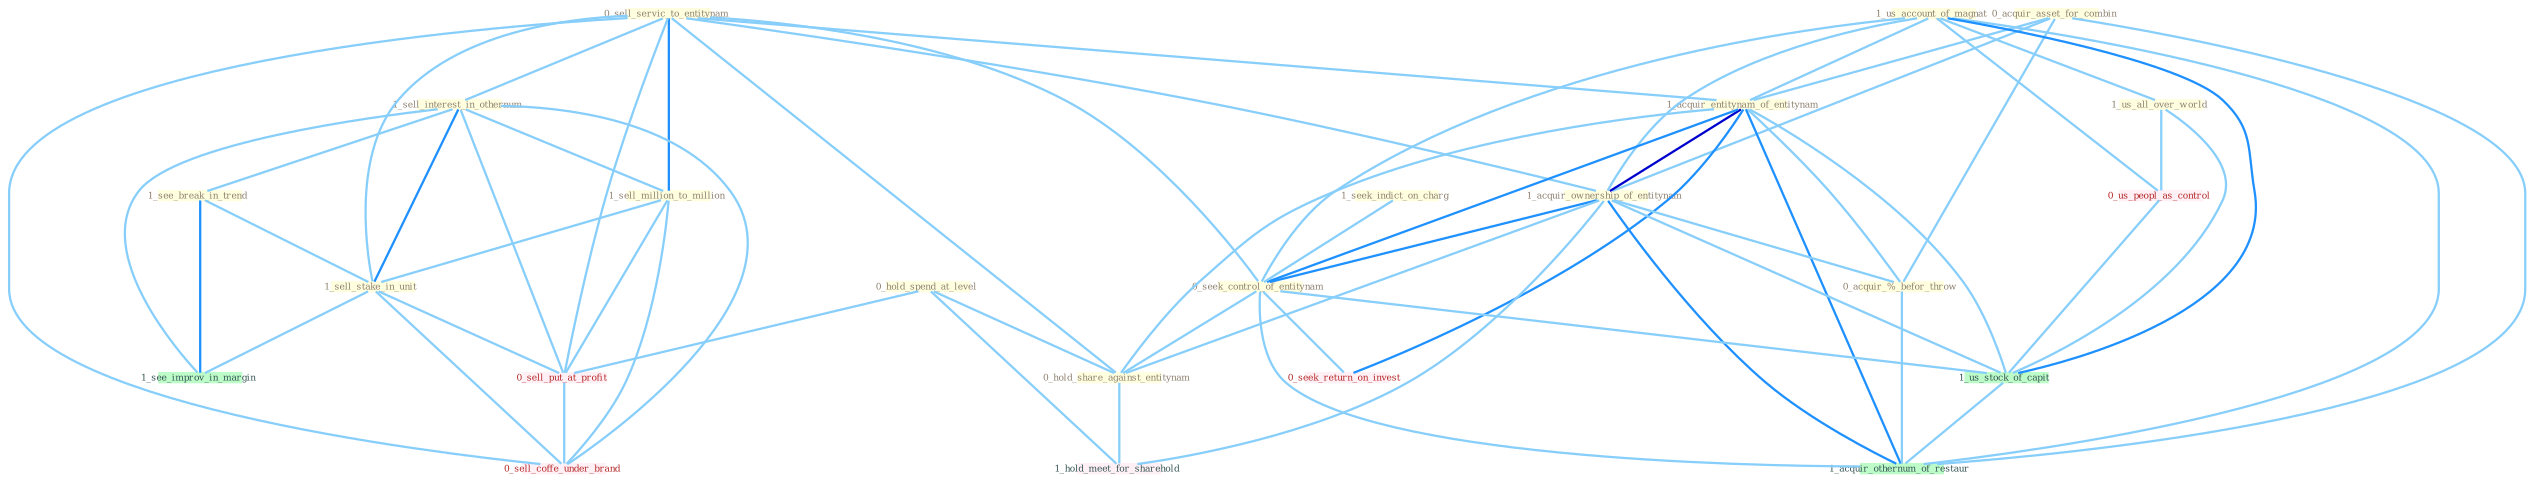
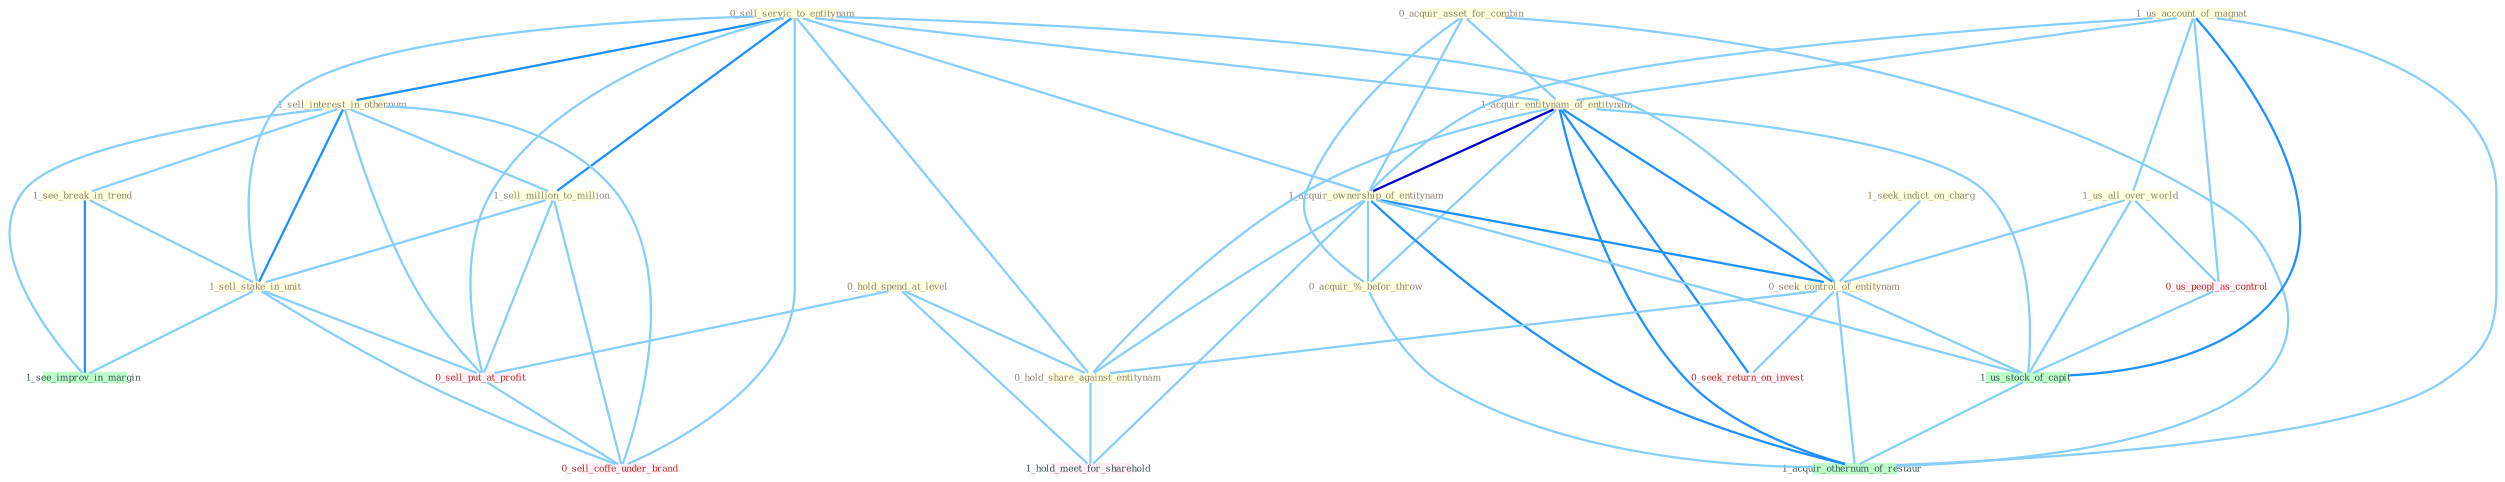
(564, 59) -> (570, 59)
(1520, 102) -> (1985, 241)
